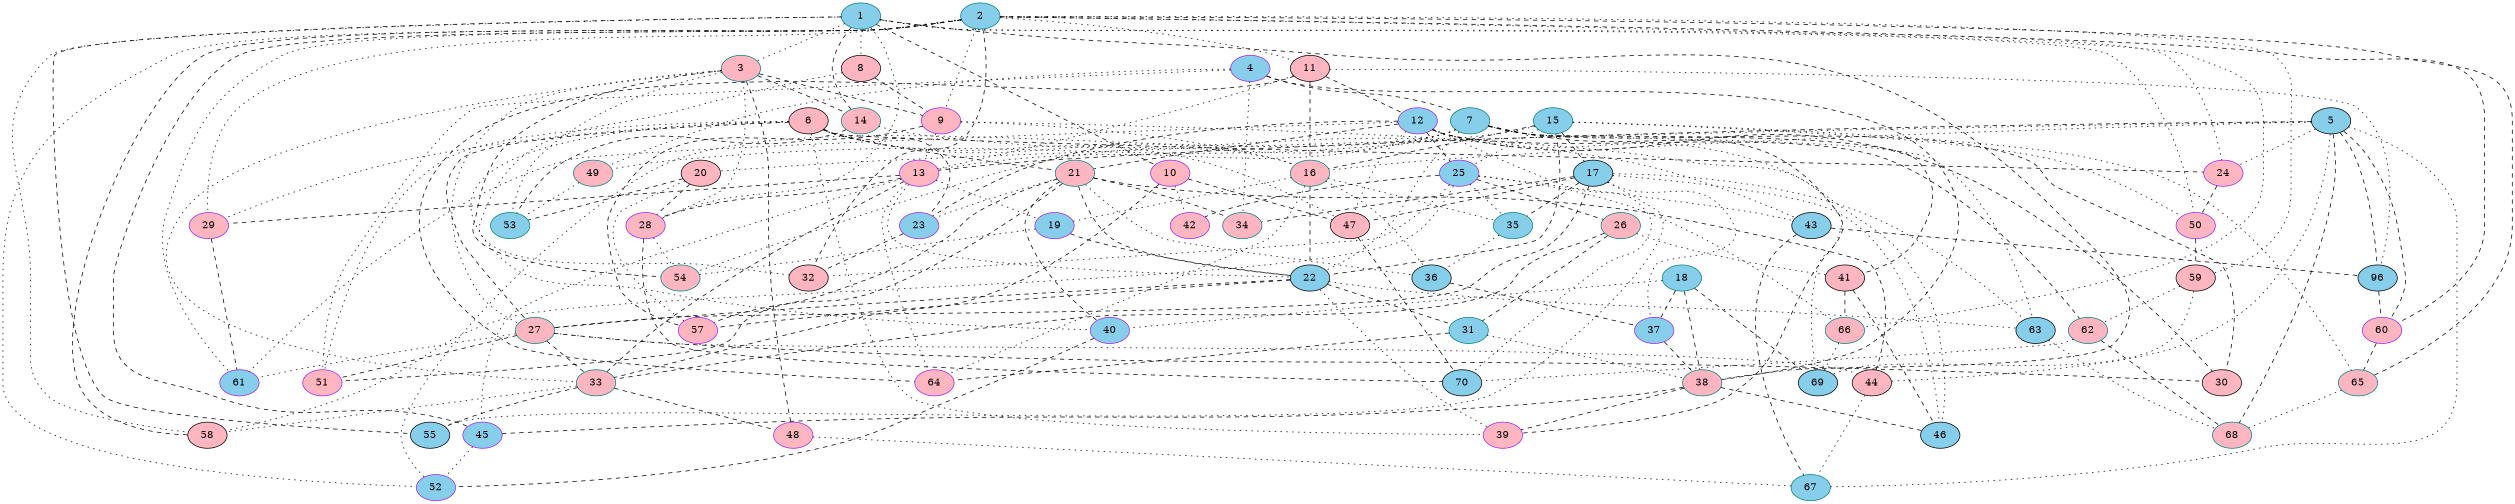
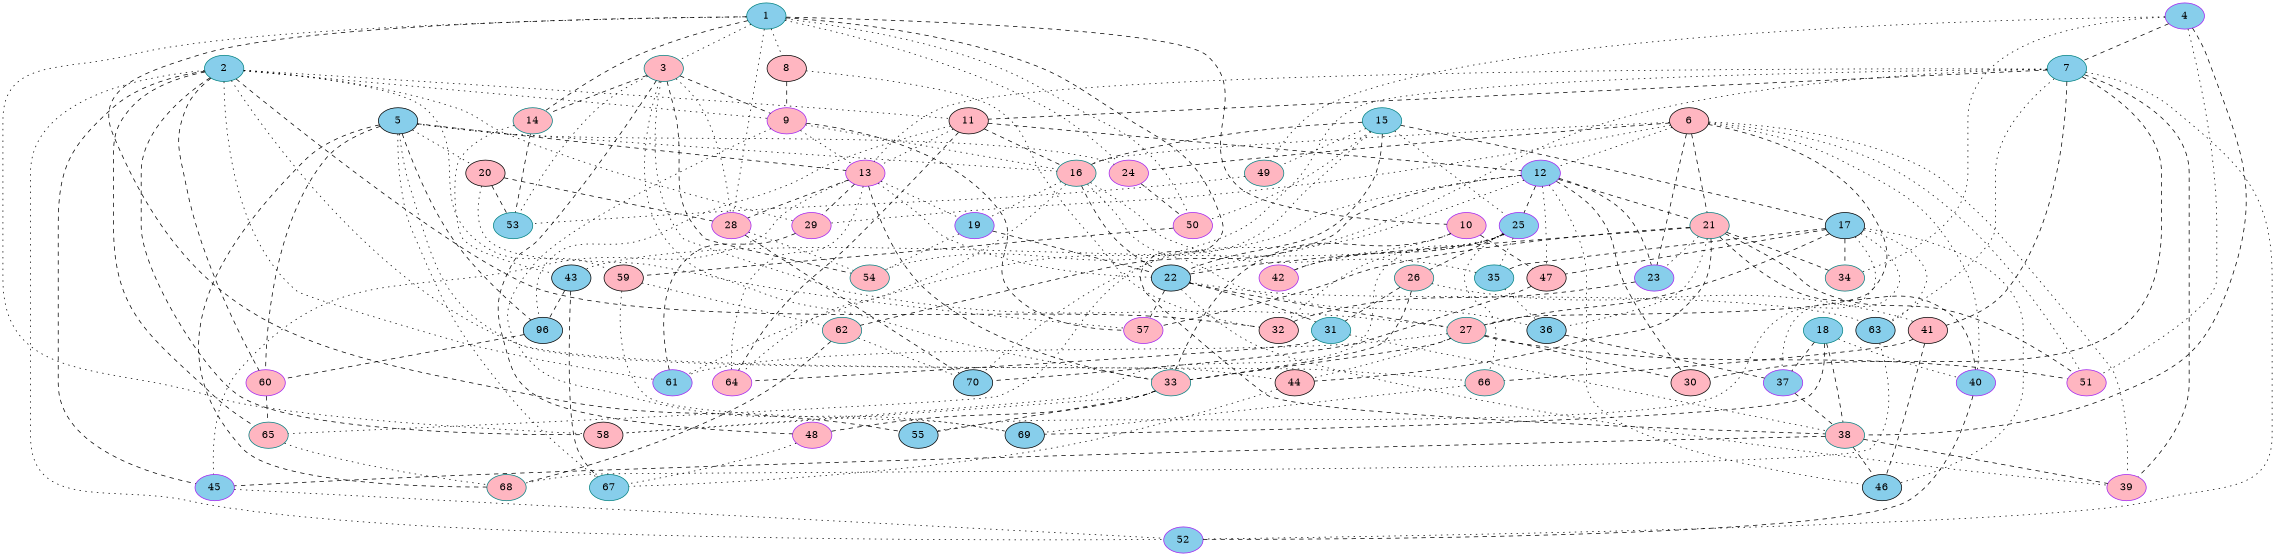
none -> (1518, 95)
(1202, 162) -> (1615, 147)
